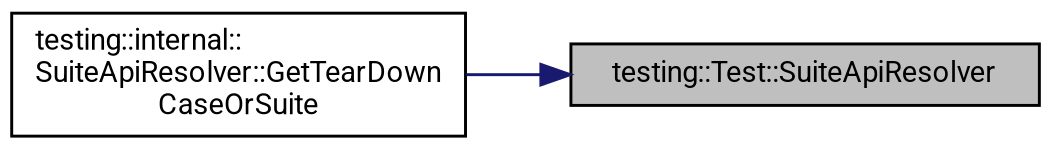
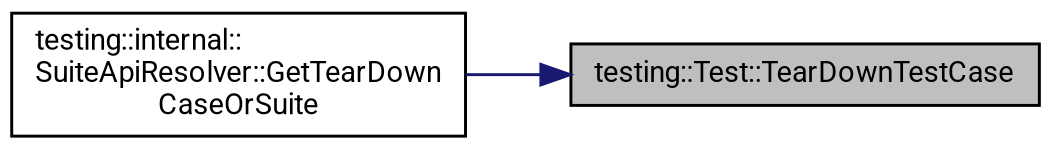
(805, 75) -> (805, 75)
